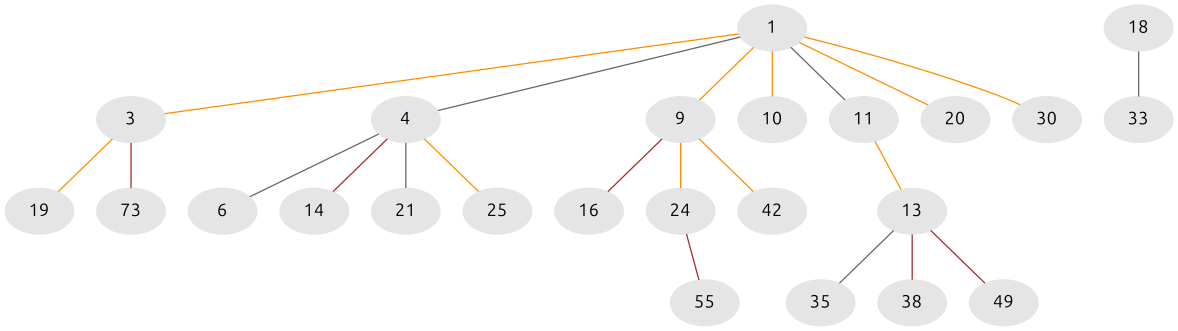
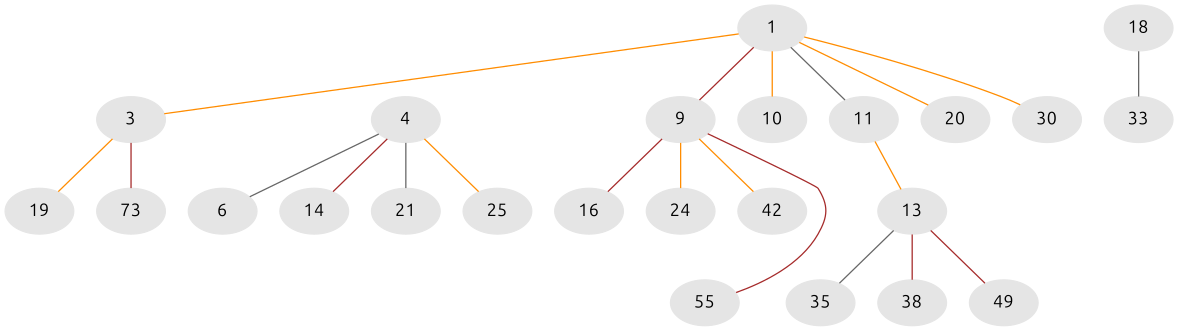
(589, 74) -> none
(727, 74) -> (727, 74)
(693, 257) -> (824, 201)
